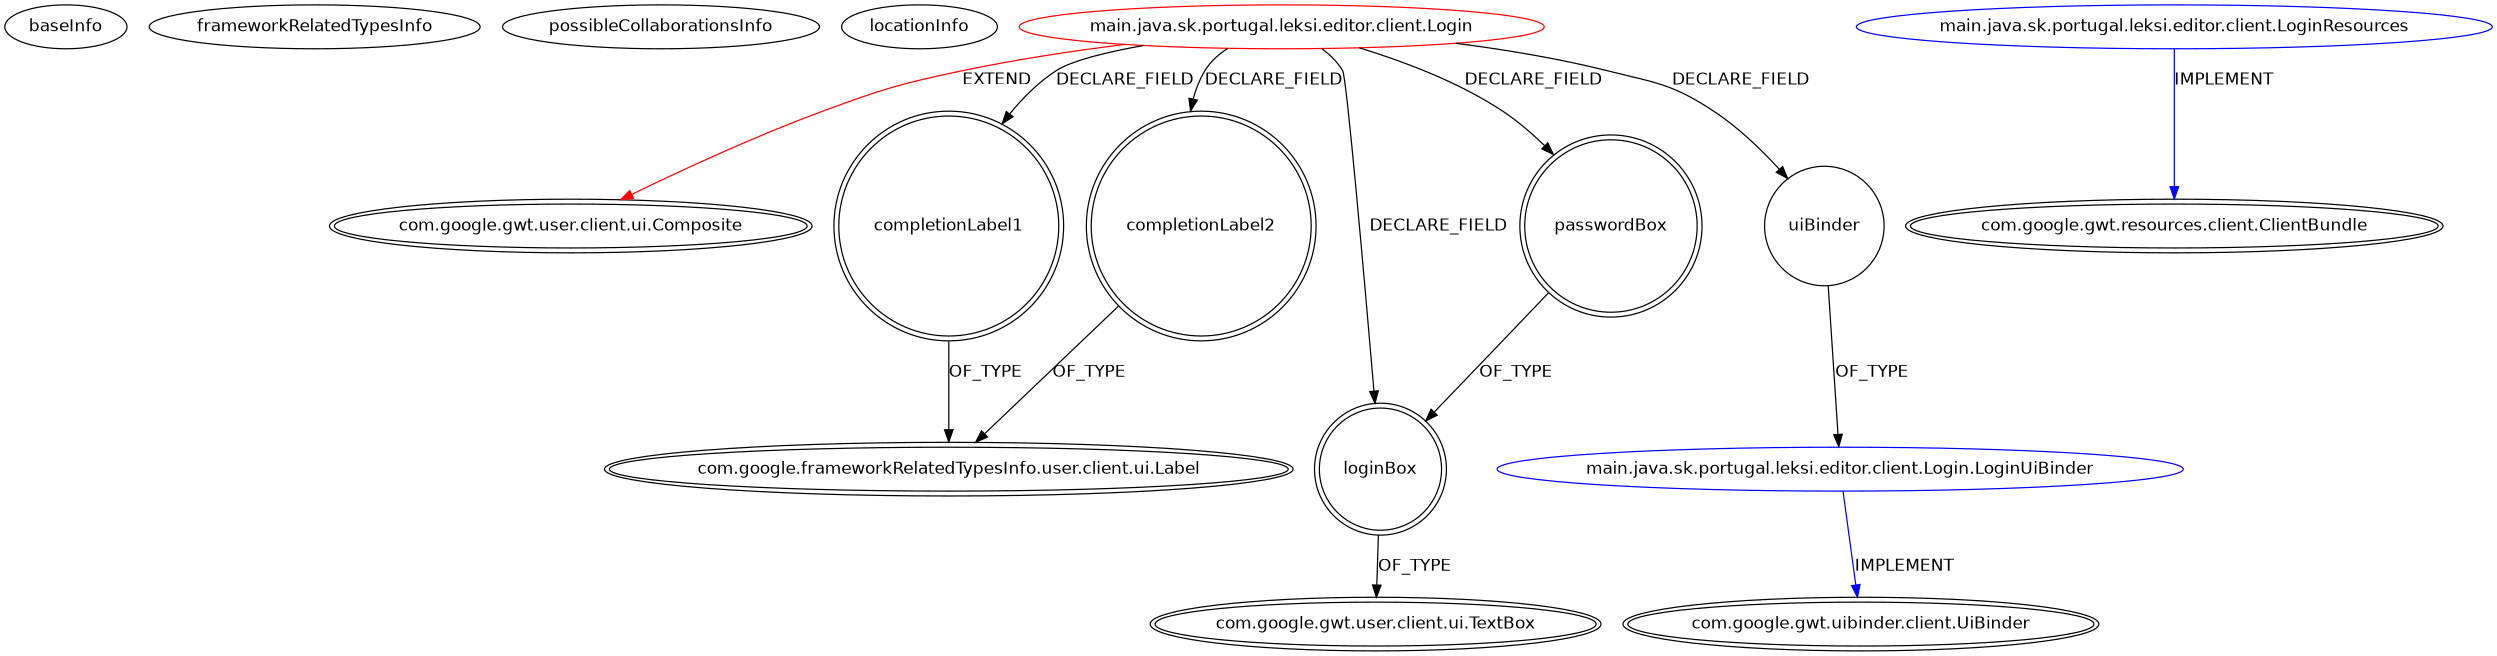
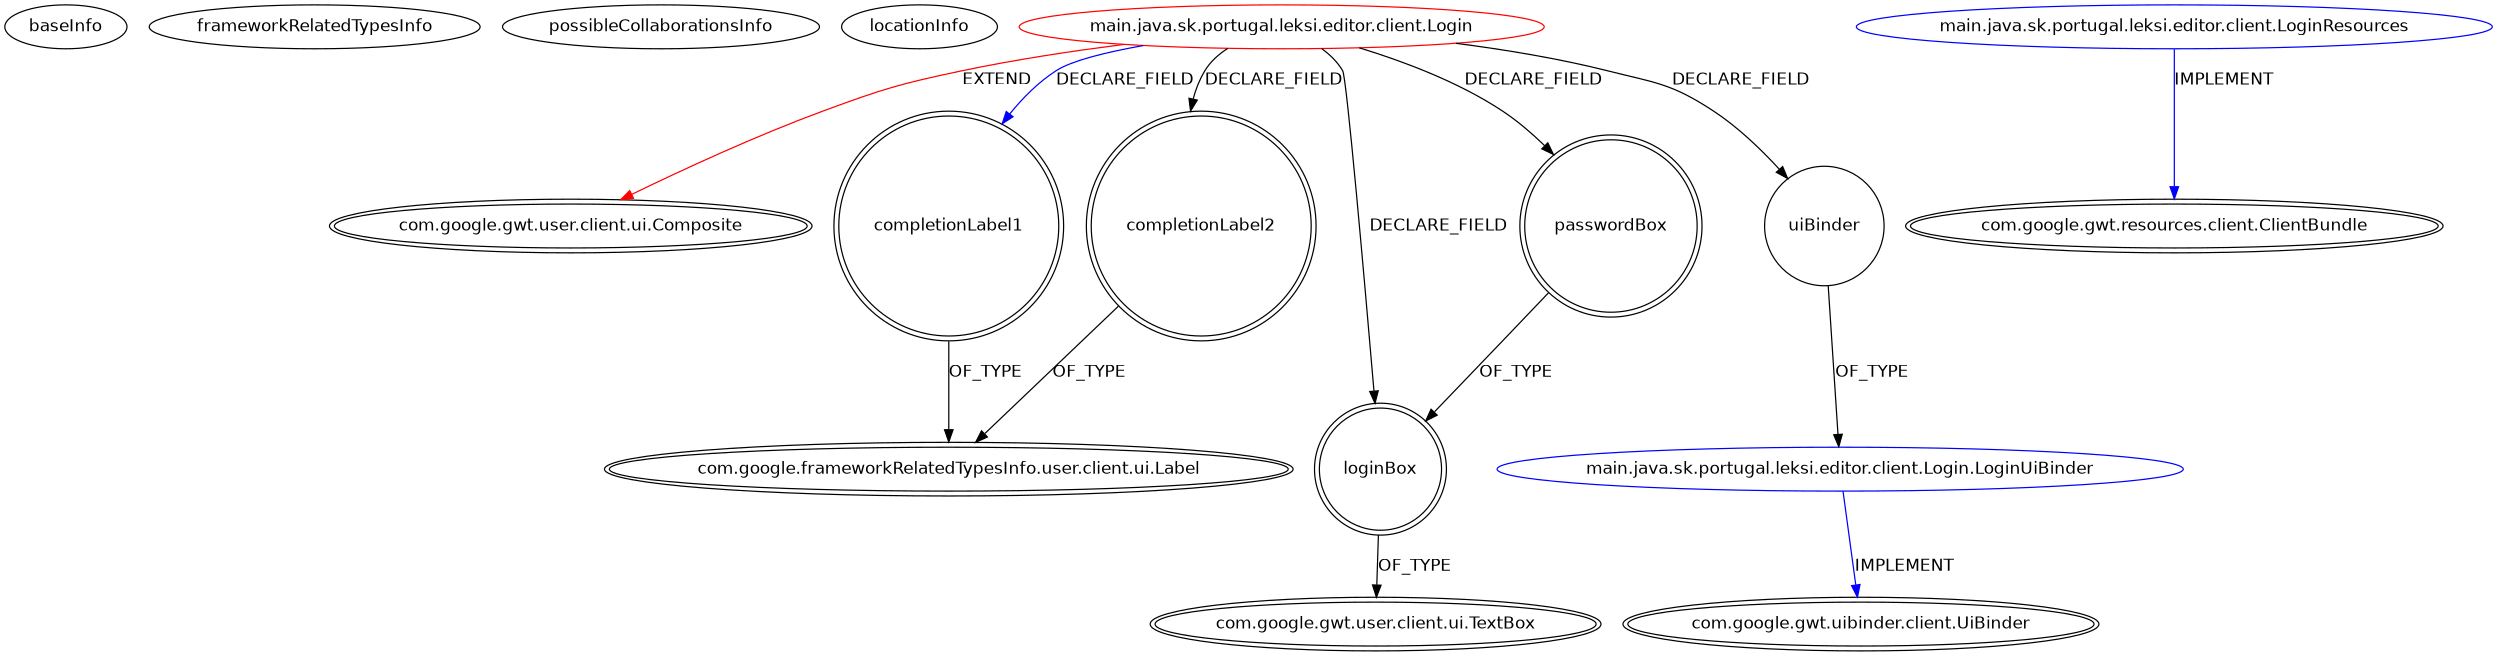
(1068, 65) -> (1068, 65)
